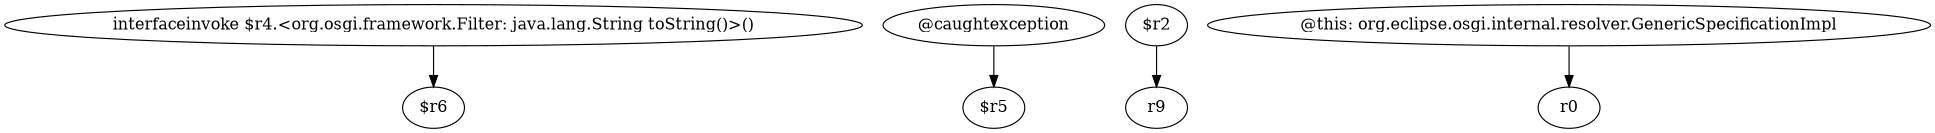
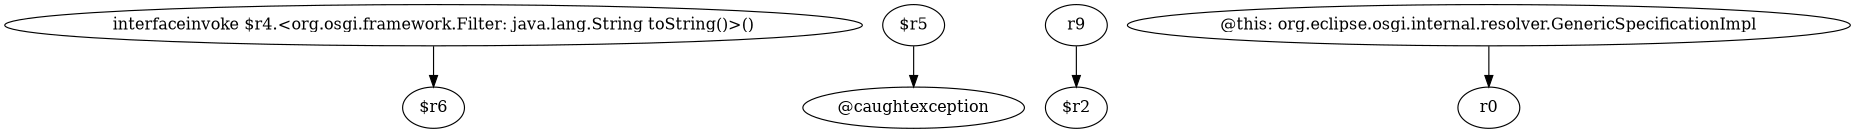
(994, 61) -> (914, 61)
(1157, 61) -> (1076, 61)
